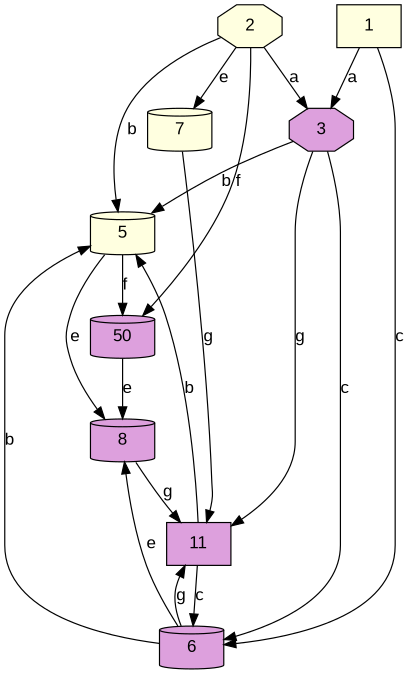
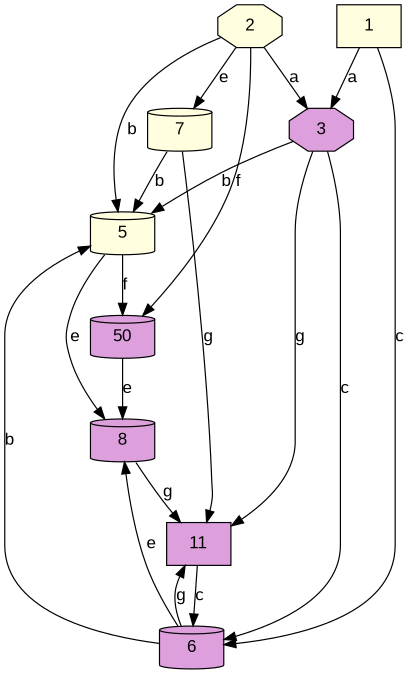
(184, 391) -> (153, 176)
